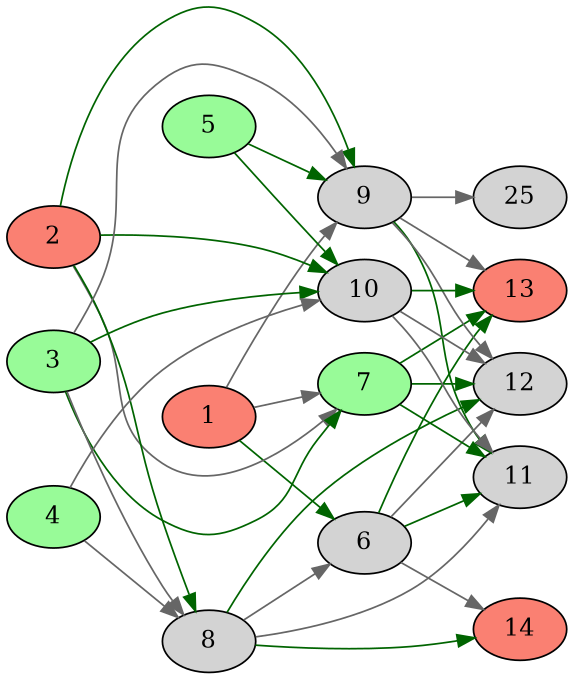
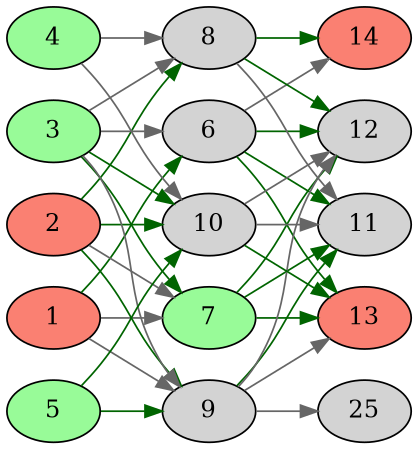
(436, 469) -> (274, 131)
(280, 597) -> (118, 131)
